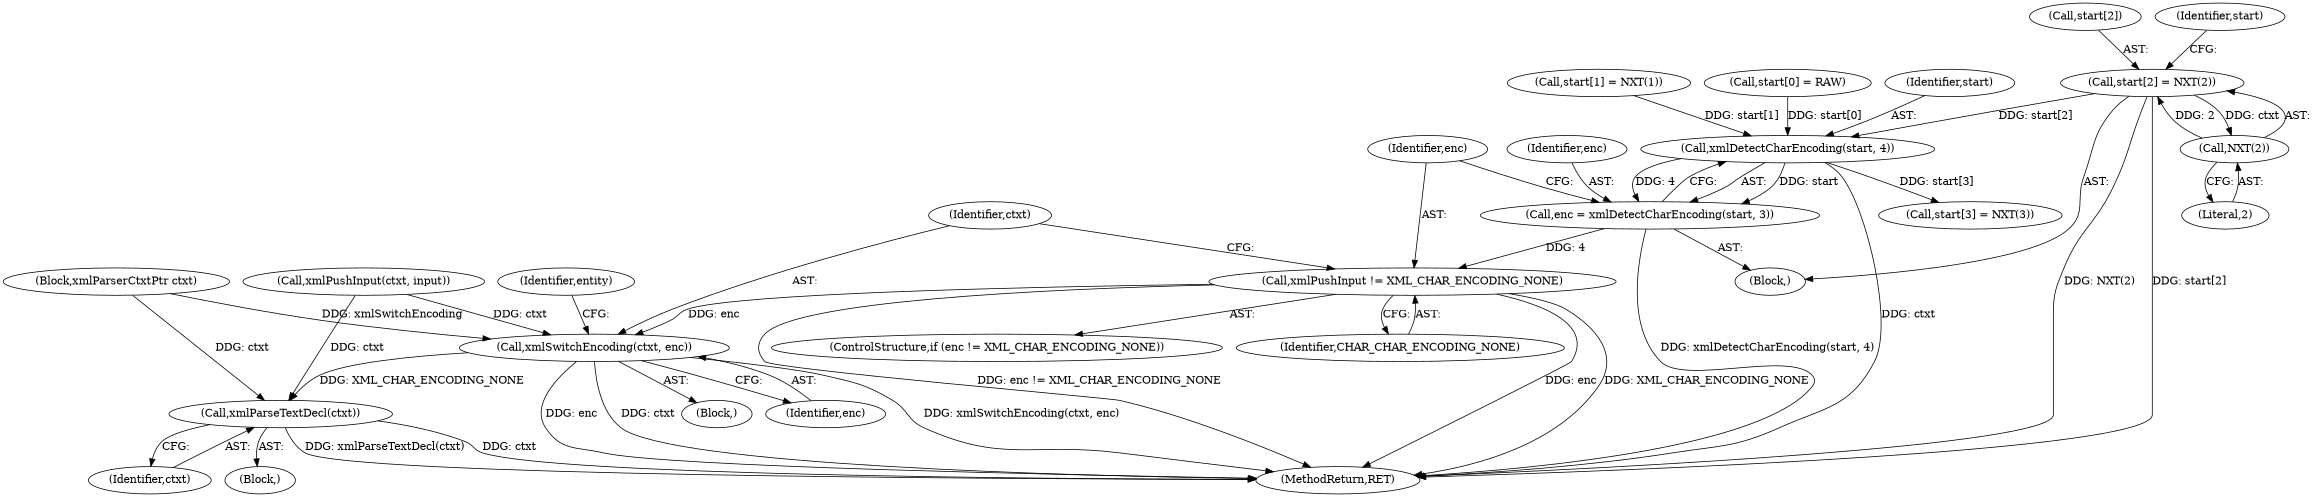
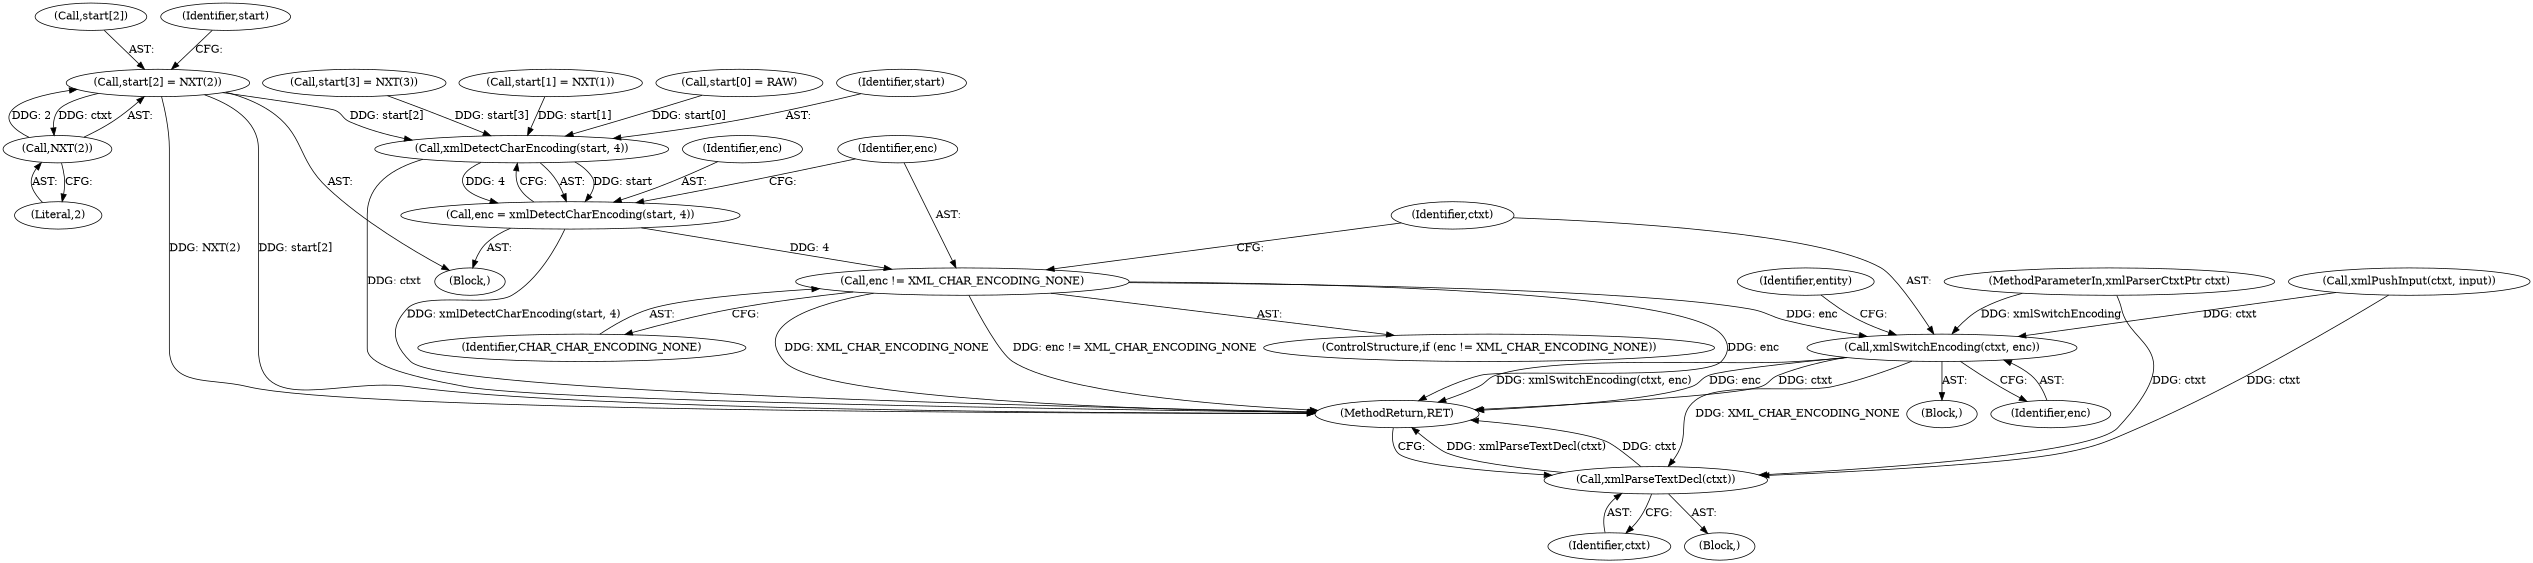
(1879, 180) -> (436, 114)
(1650, 215) -> (570, 215)
(116, 282) -> (2109, 282)
(1412, 282) -> (962, 282)
none -> (1457, 467)
